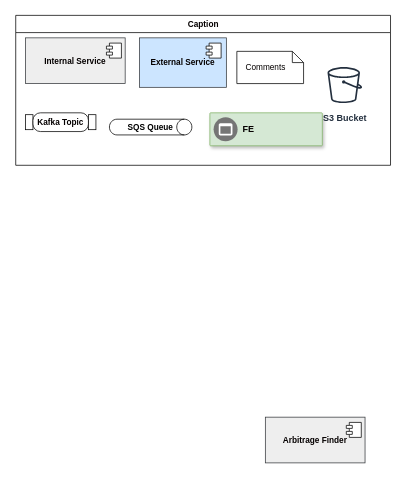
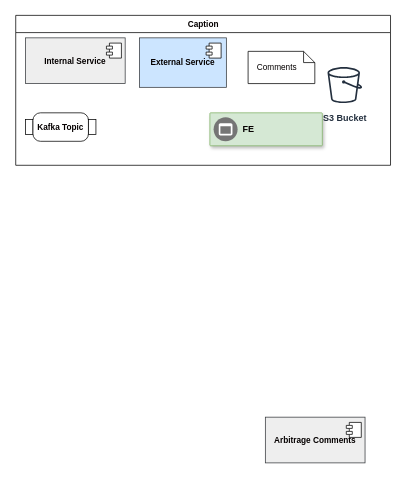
(270, 68) -> (281, 68)
(60, 122) -> (60, 127)
(150, 127) -> none
(315, 441) -> (315, 441)
